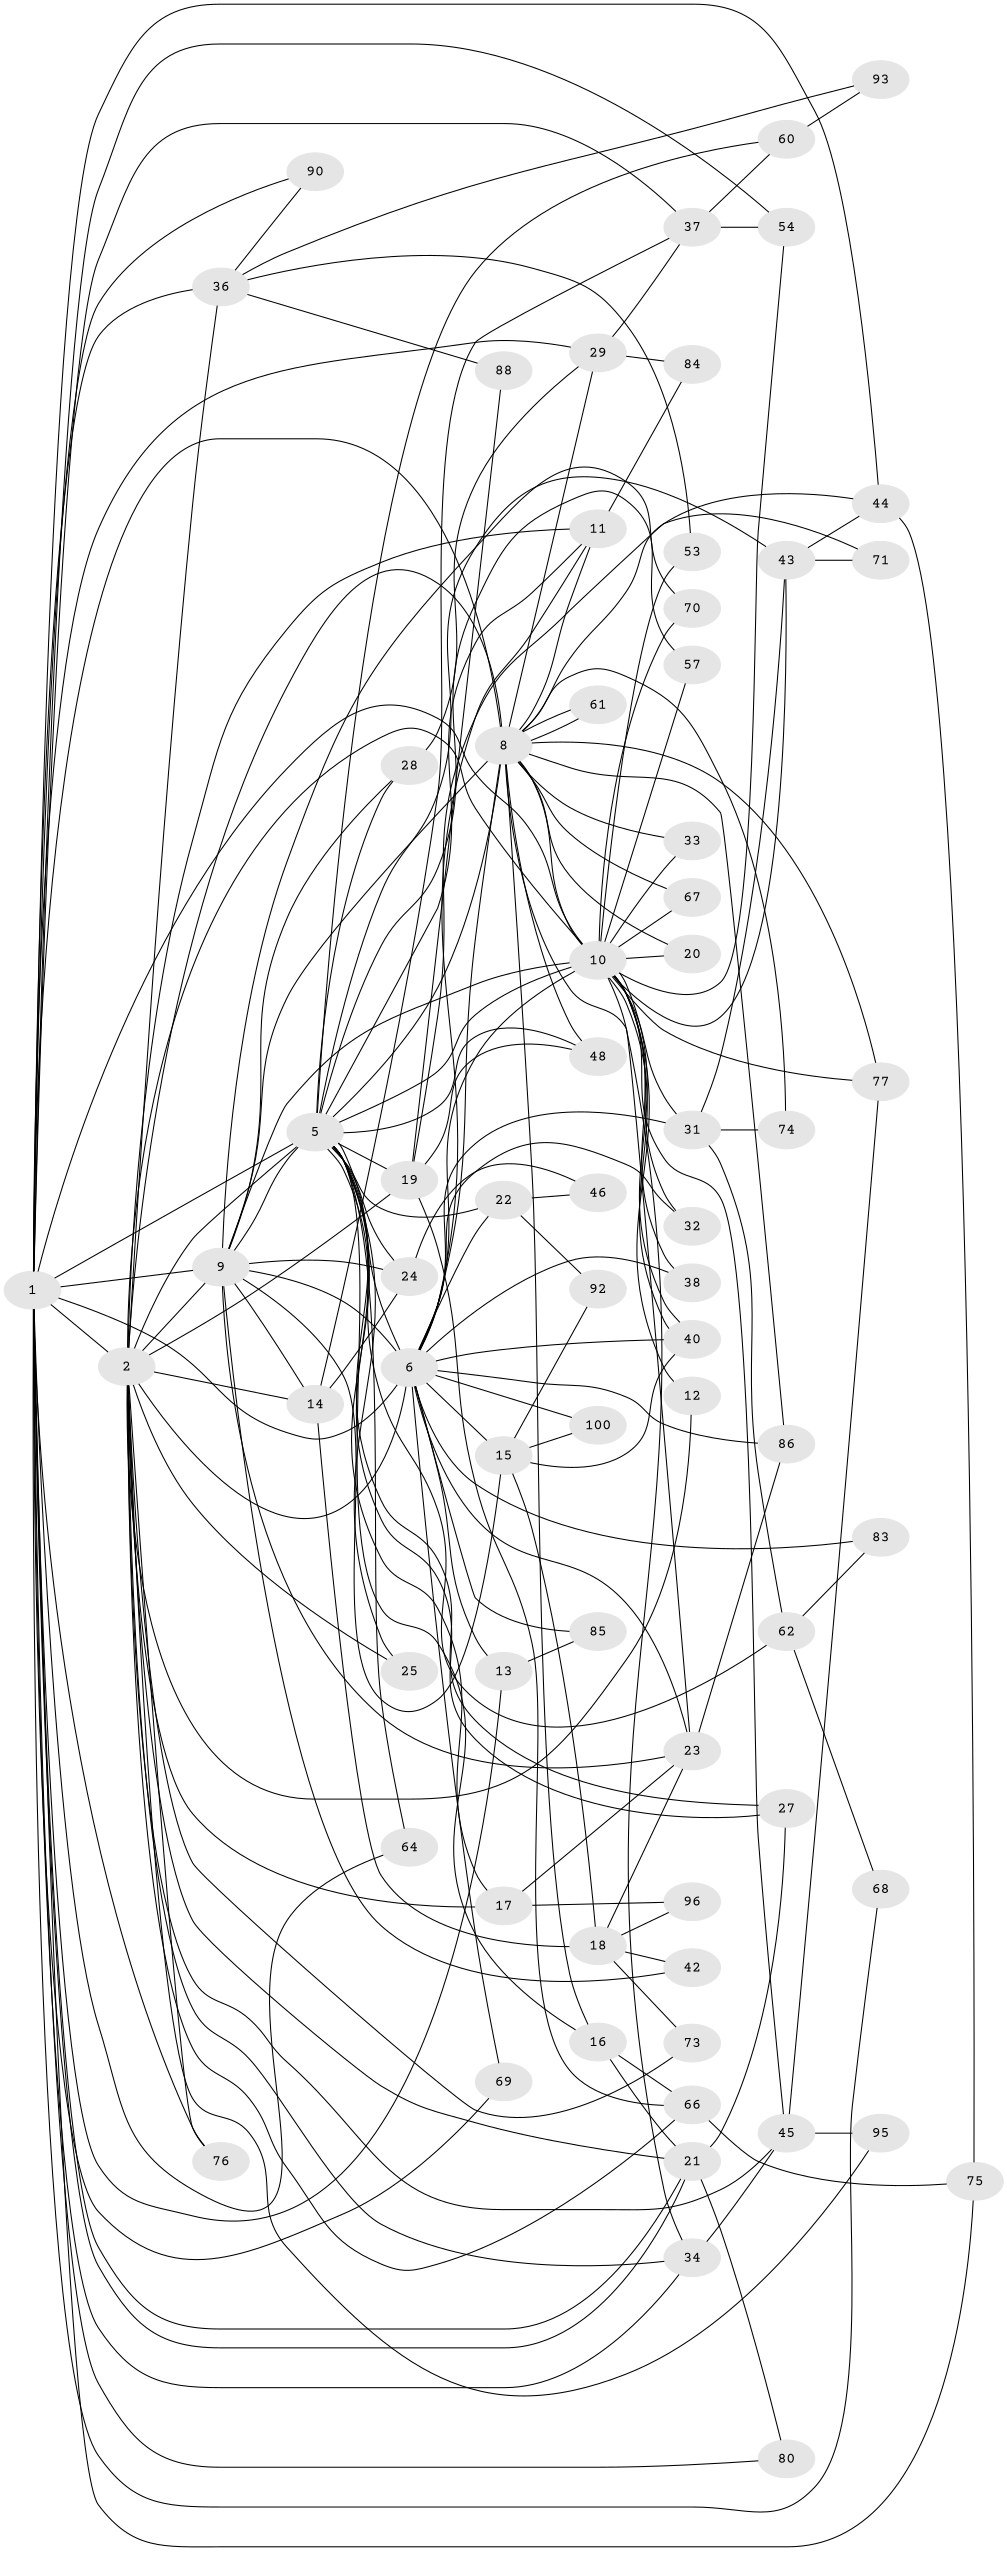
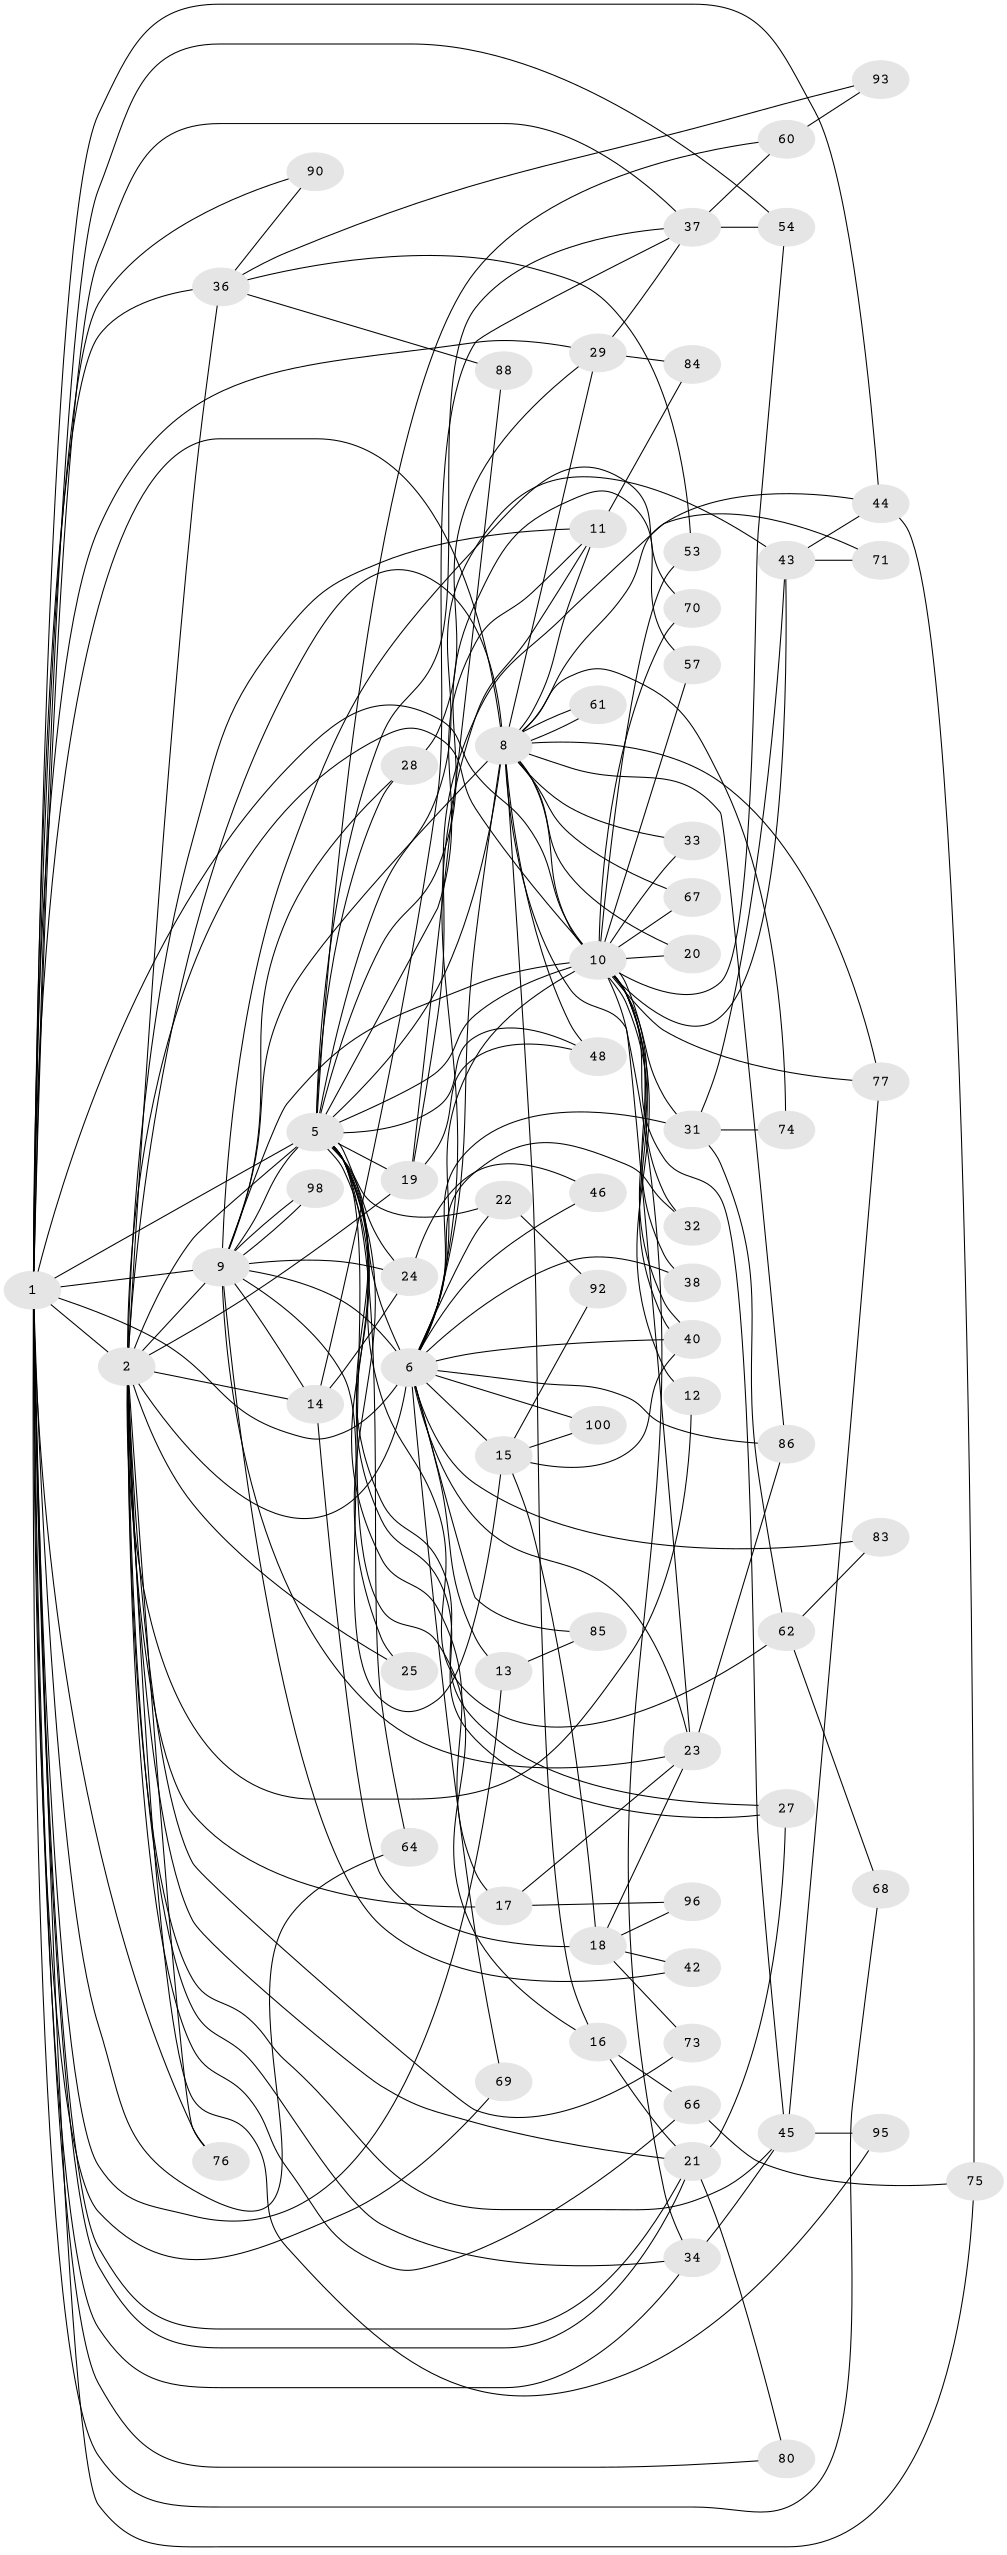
none -> (431, 667)
none -> (315, 1189)
(551, 1196) -> (485, 1264)
(536, 1680) -> none
